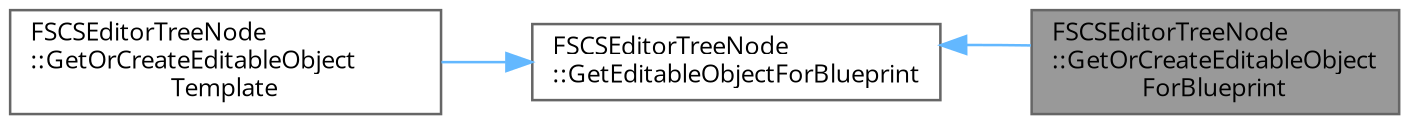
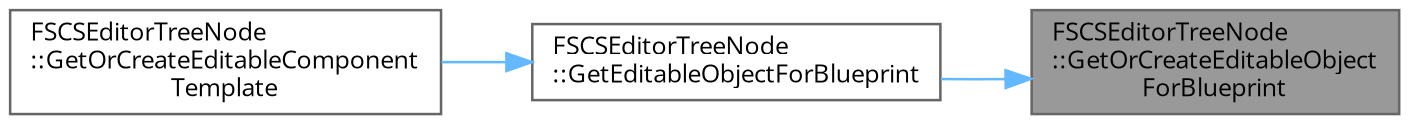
(999, 45) -> (973, 79)
(226, 62) -> (226, 62)
